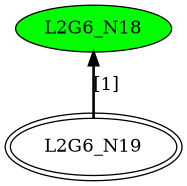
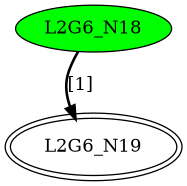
(94, 92) -> (67, 78)
